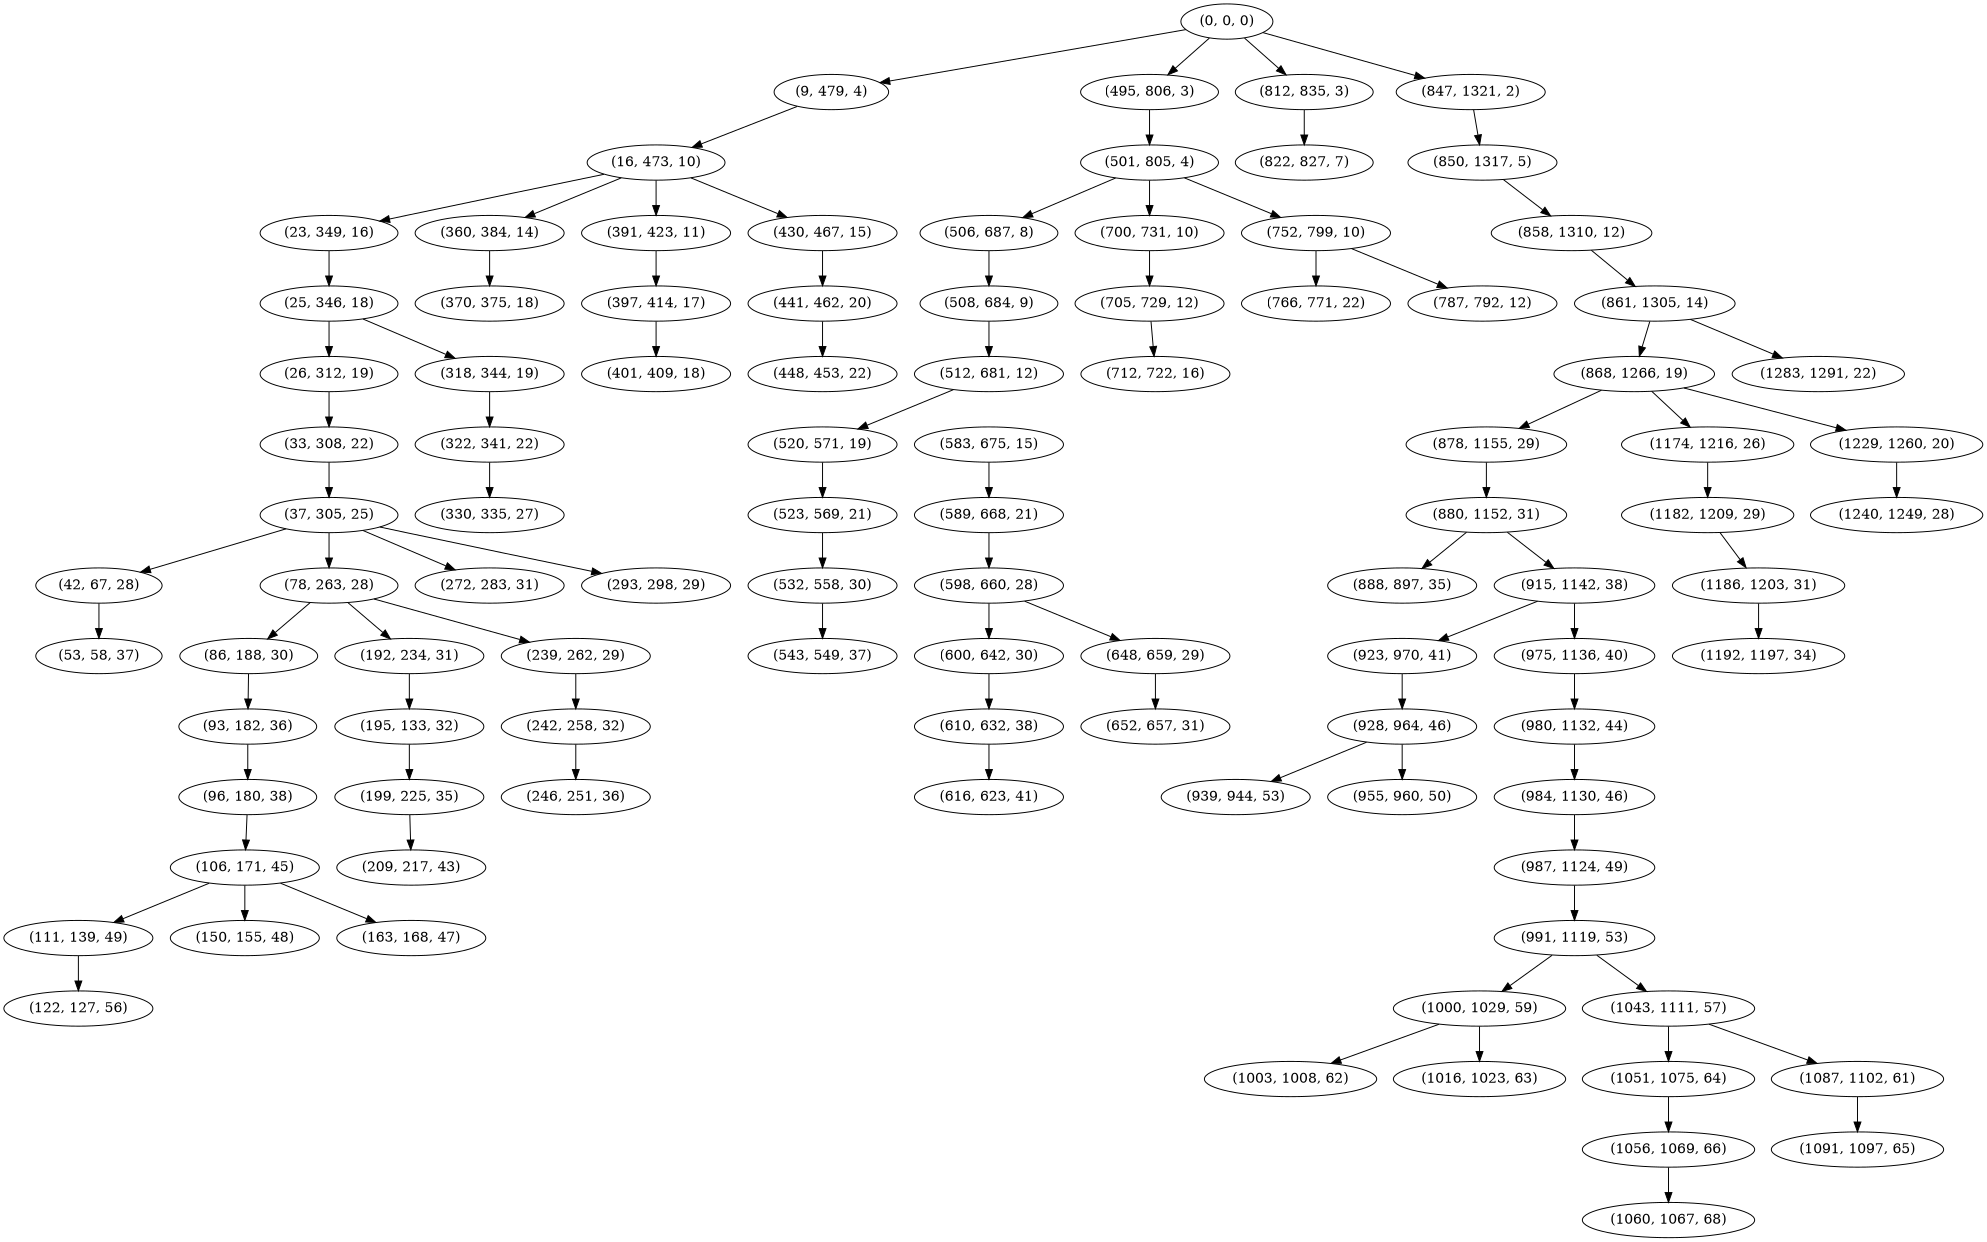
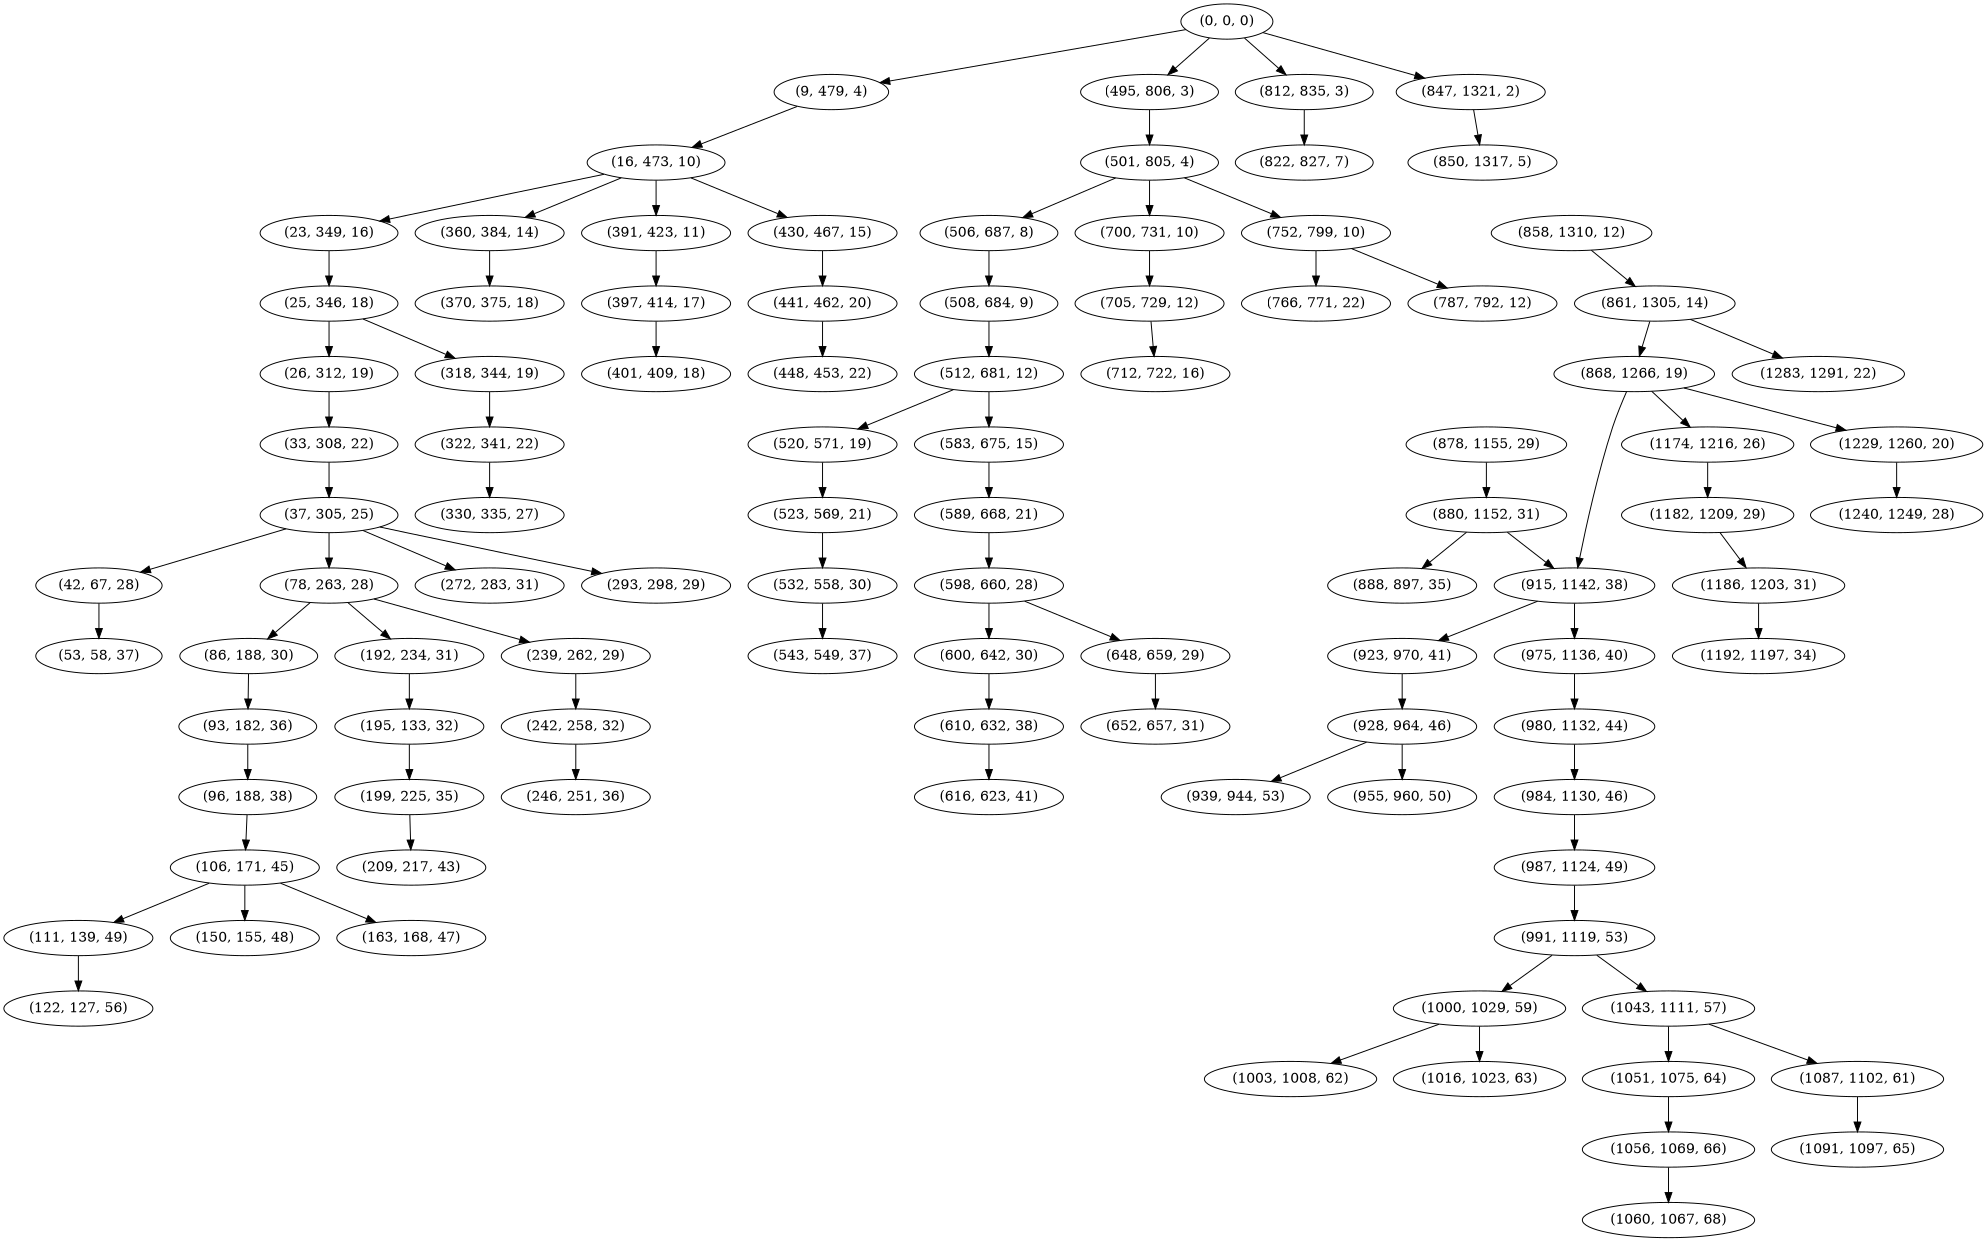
(1523, 195) -> none
none -> (989, 404)
(1565, 407) -> (1599, 474)
(248, 797) -> (248, 797)
